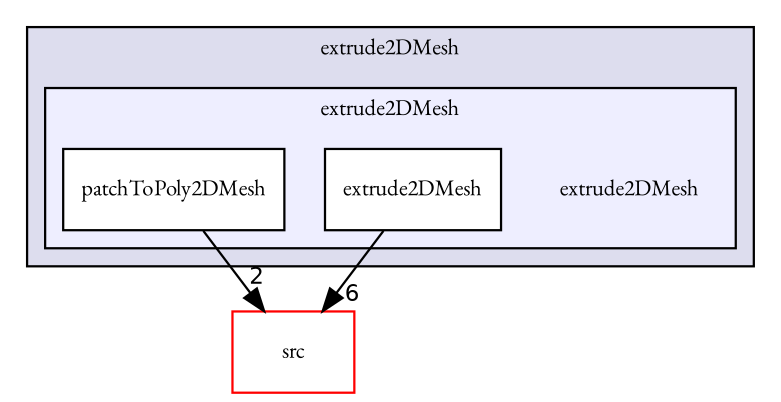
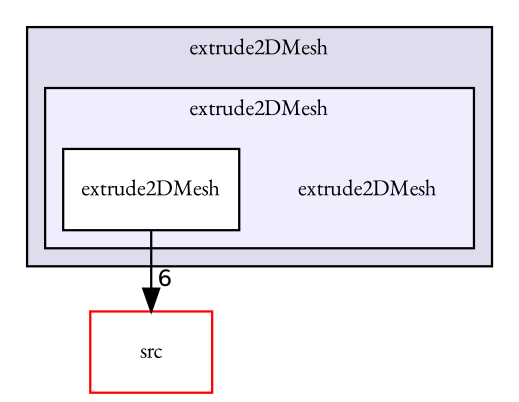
(174, 190) -> none
